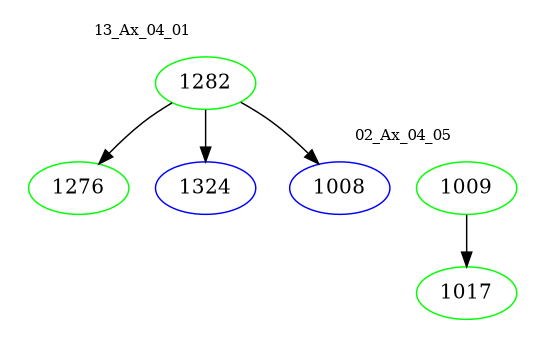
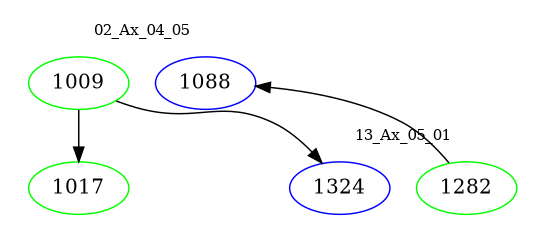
(142, 31) -> (403, 136)
(206, 128) -> (219, 111)
(79, 188) -> none
(340, 188) -> (206, 83)
